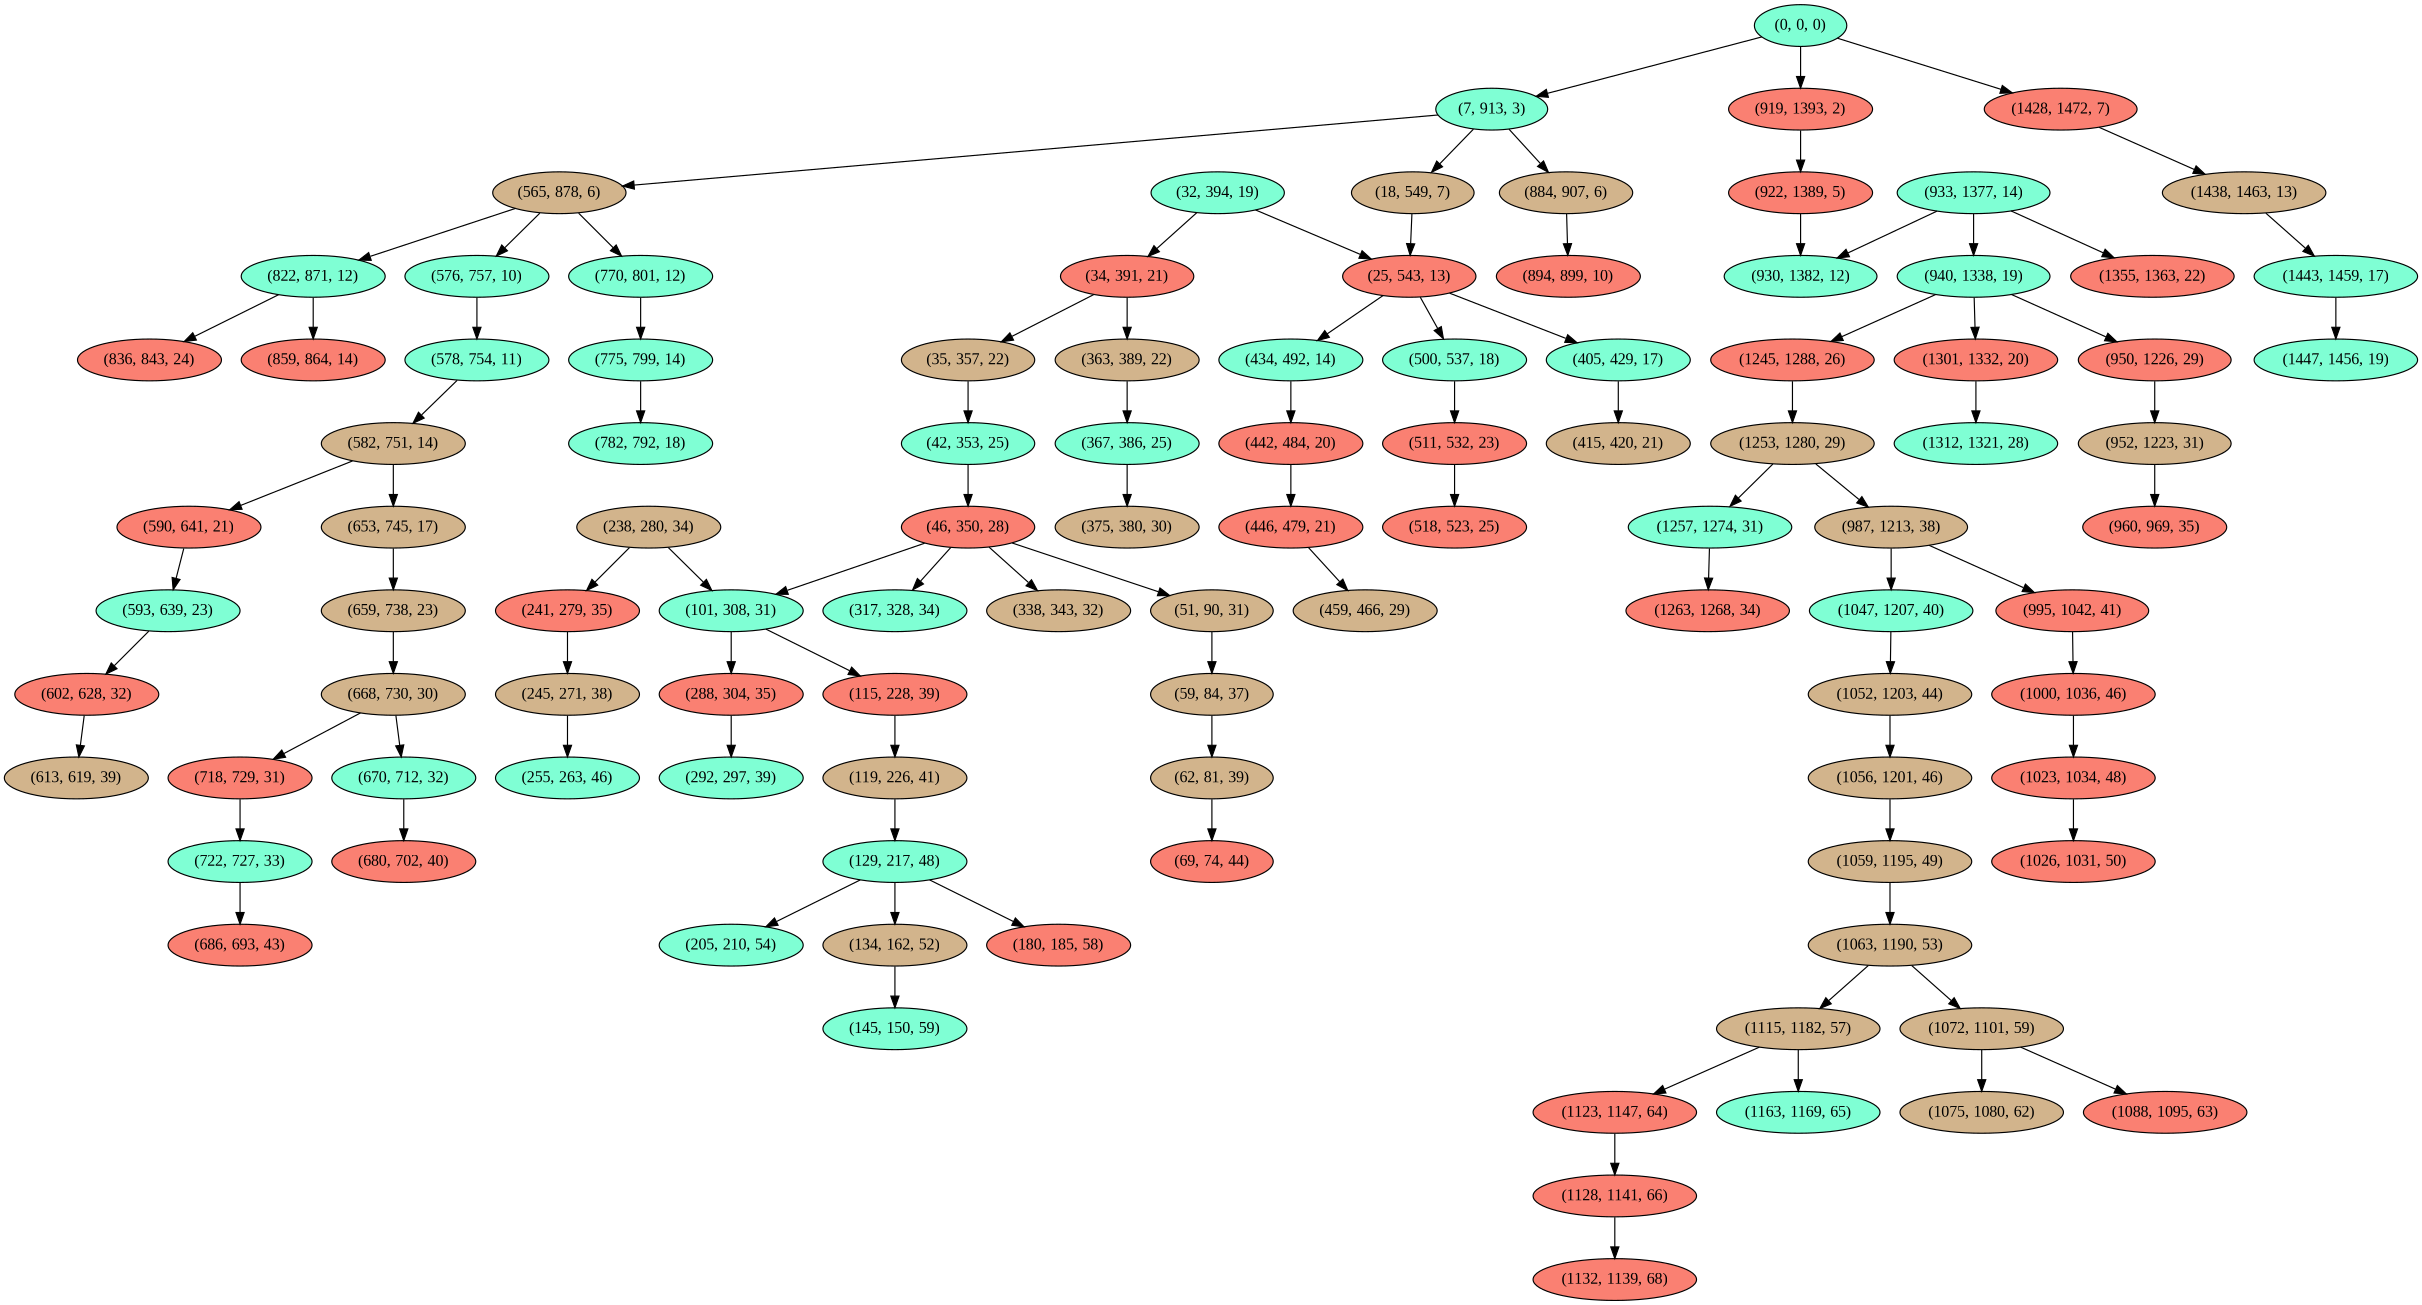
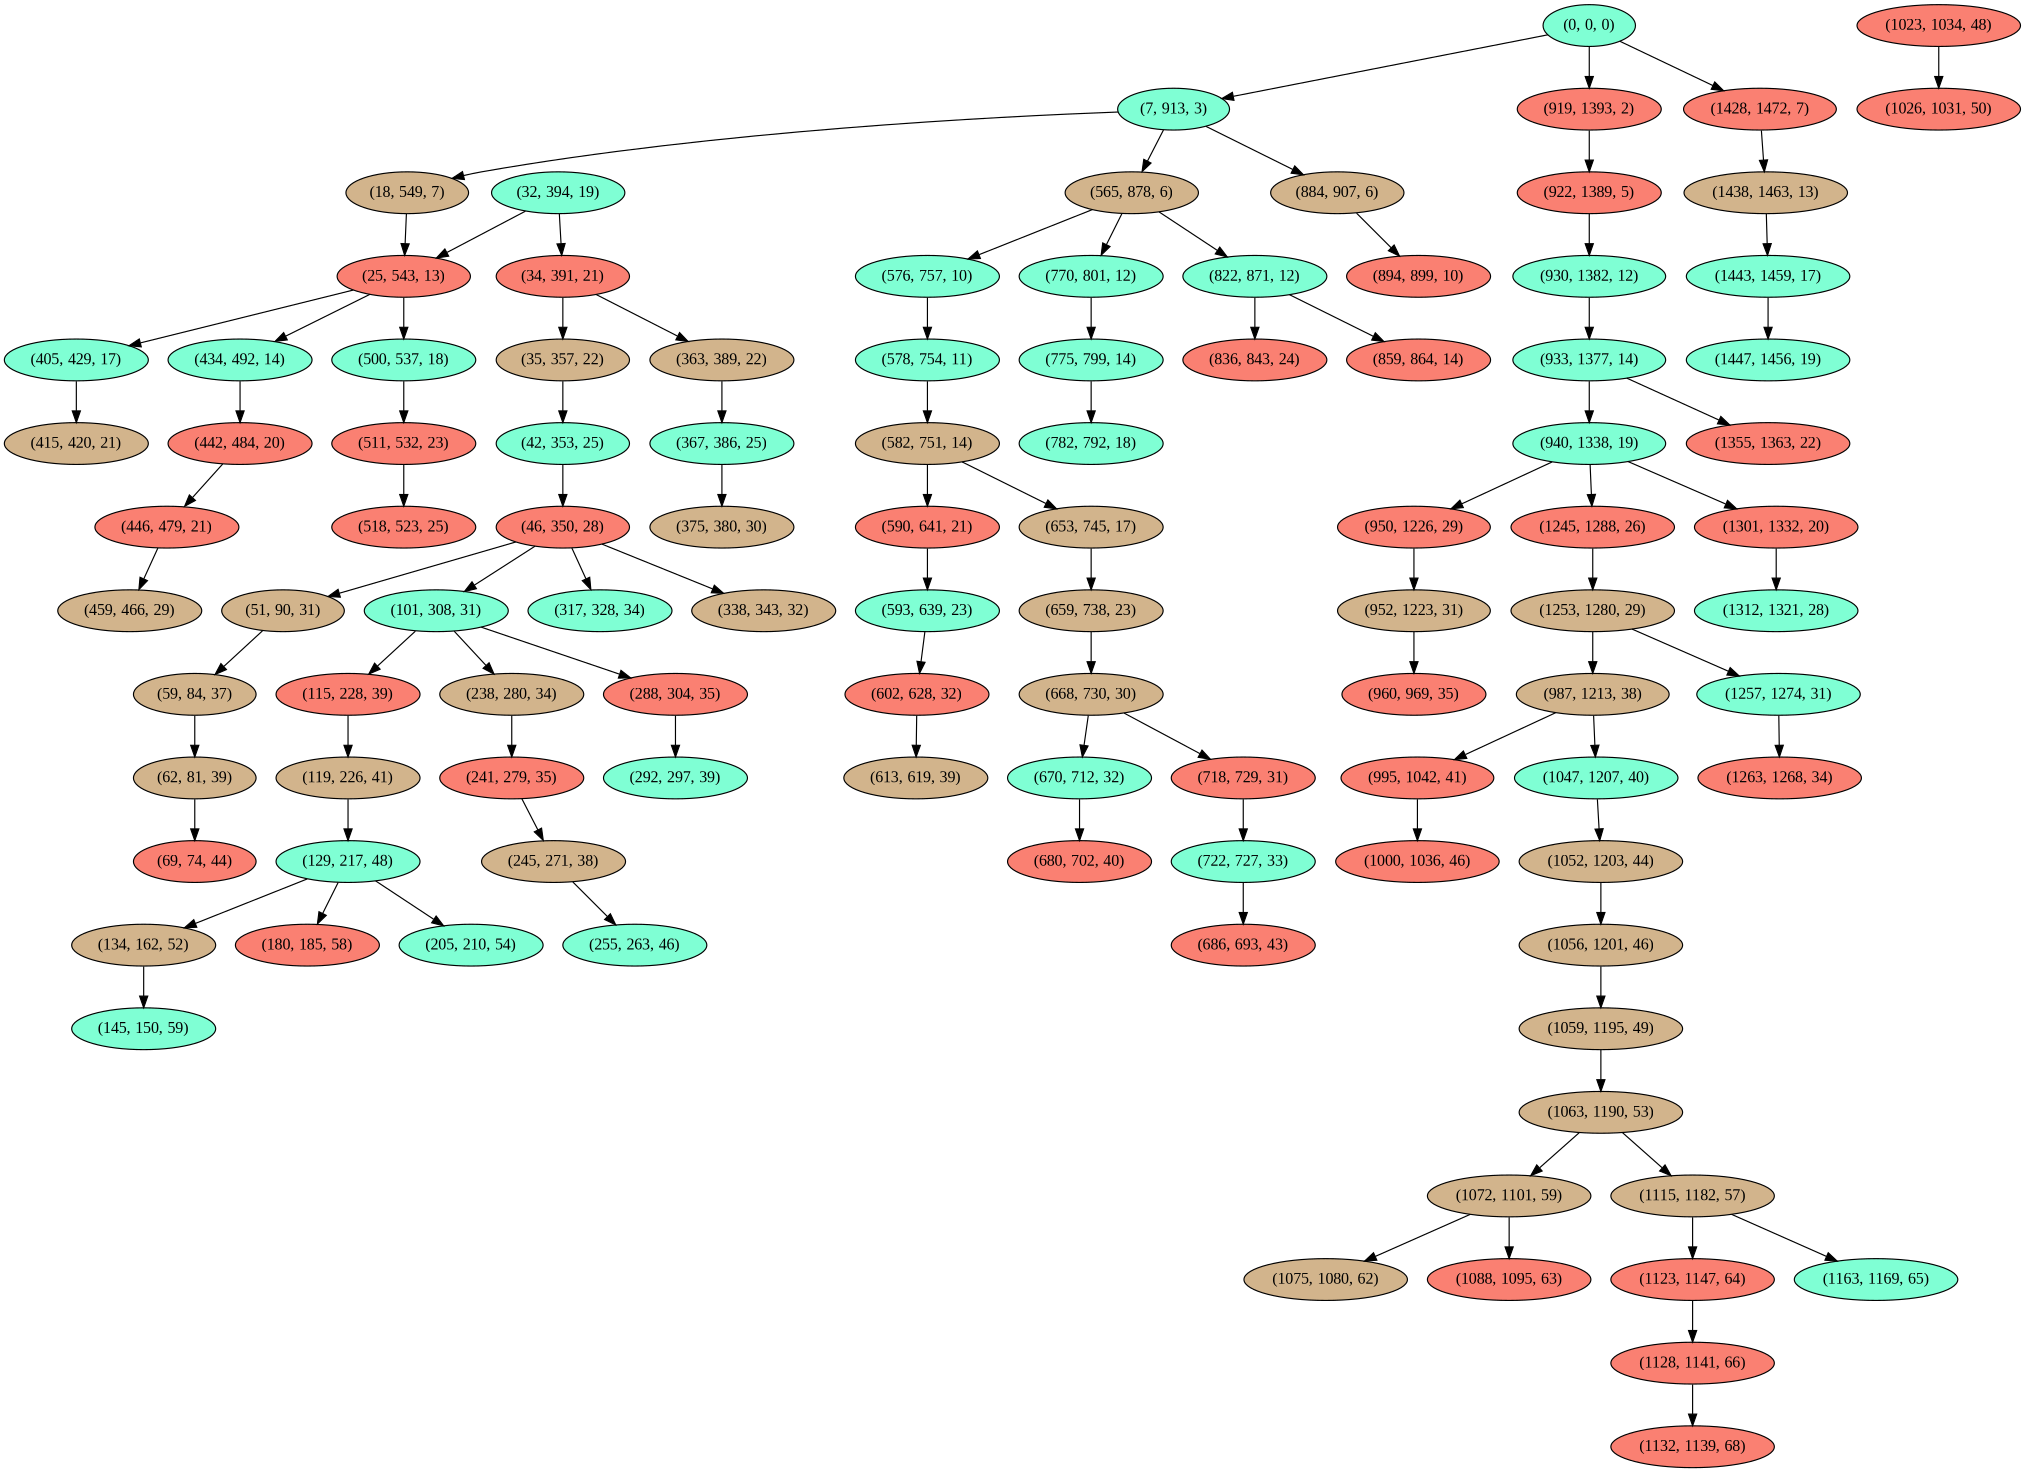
(1892, 232) -> (1589, 312)
(686, 565) -> (470, 648)
(2073, 730) -> none
